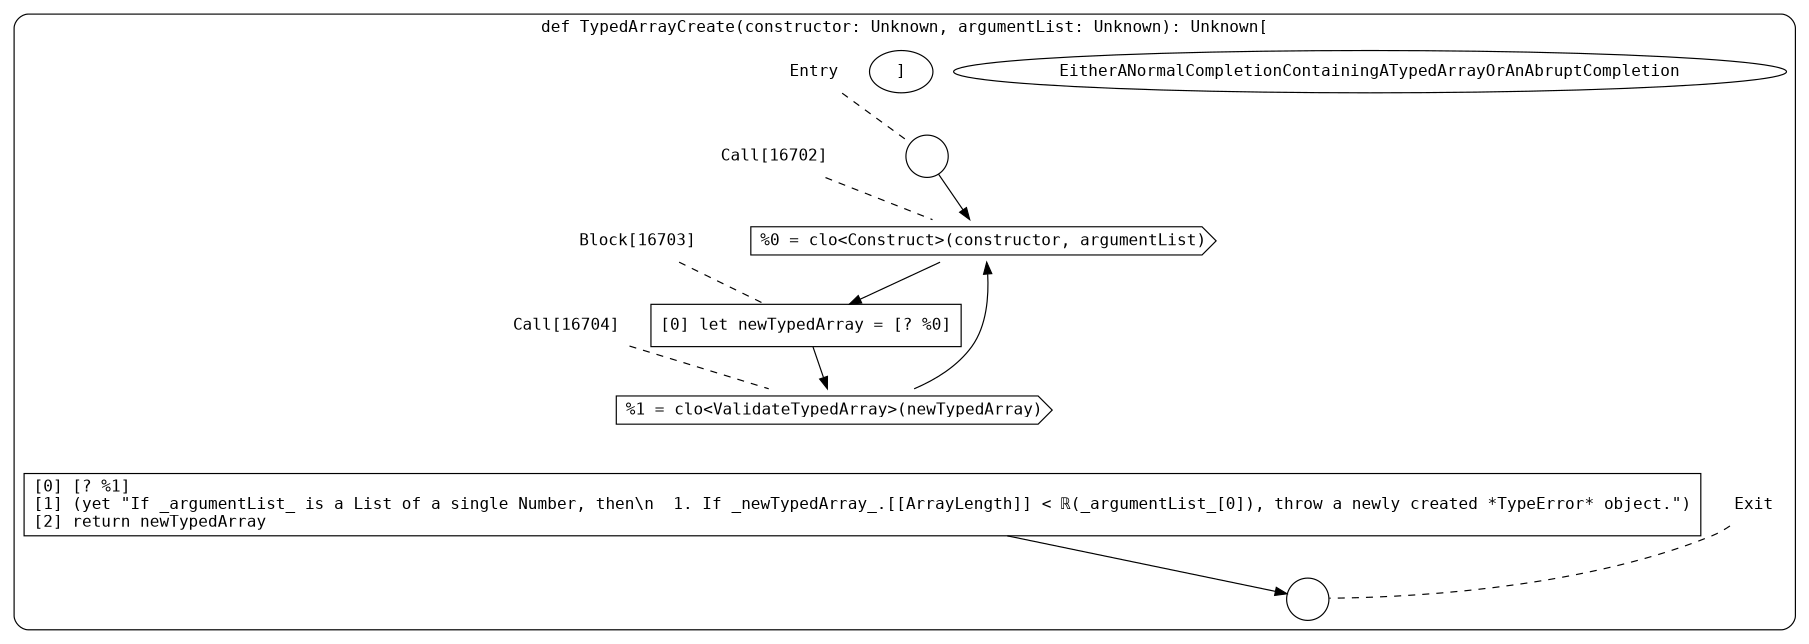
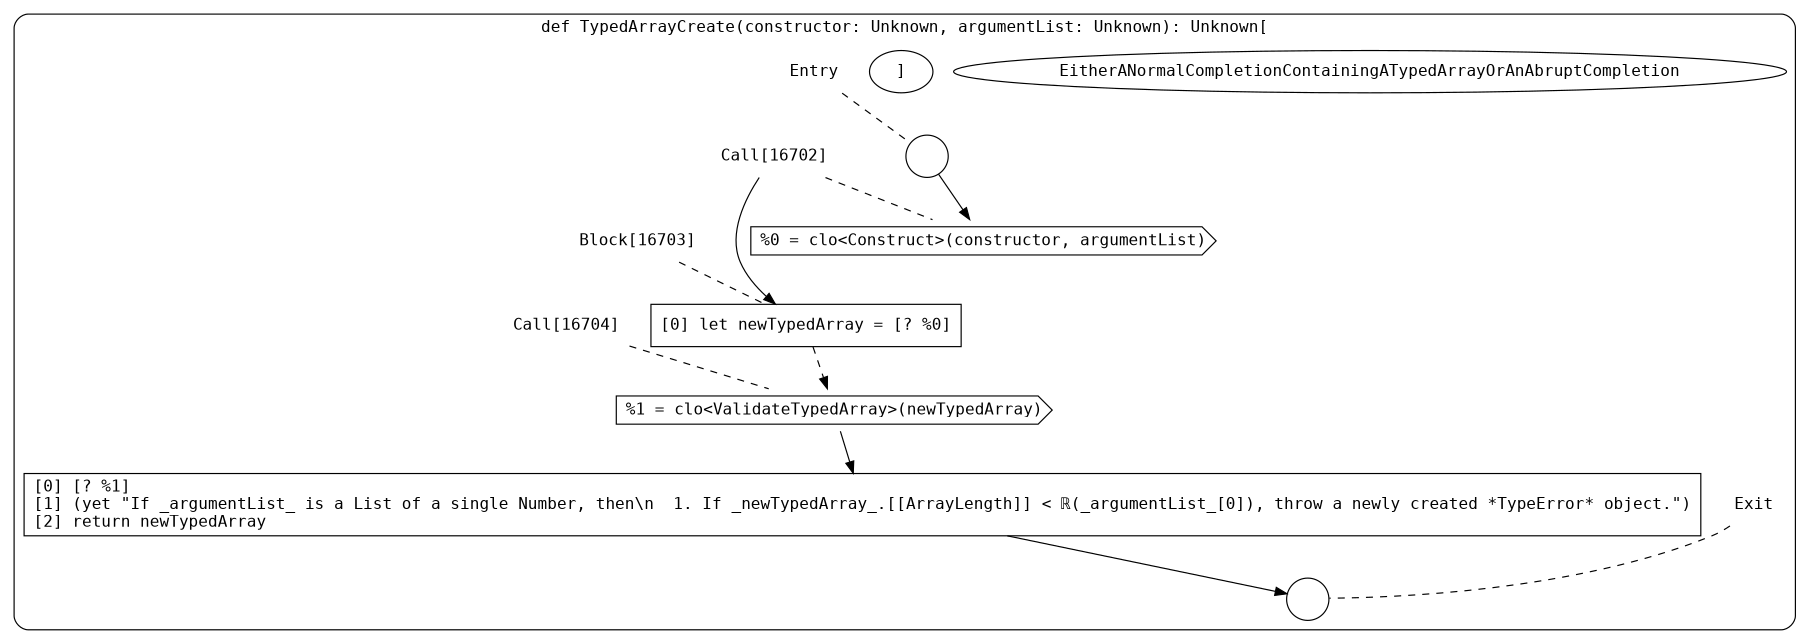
(900, 281) -> (736, 239)
(973, 345) -> (845, 447)
(818, 362) -> (818, 362)
